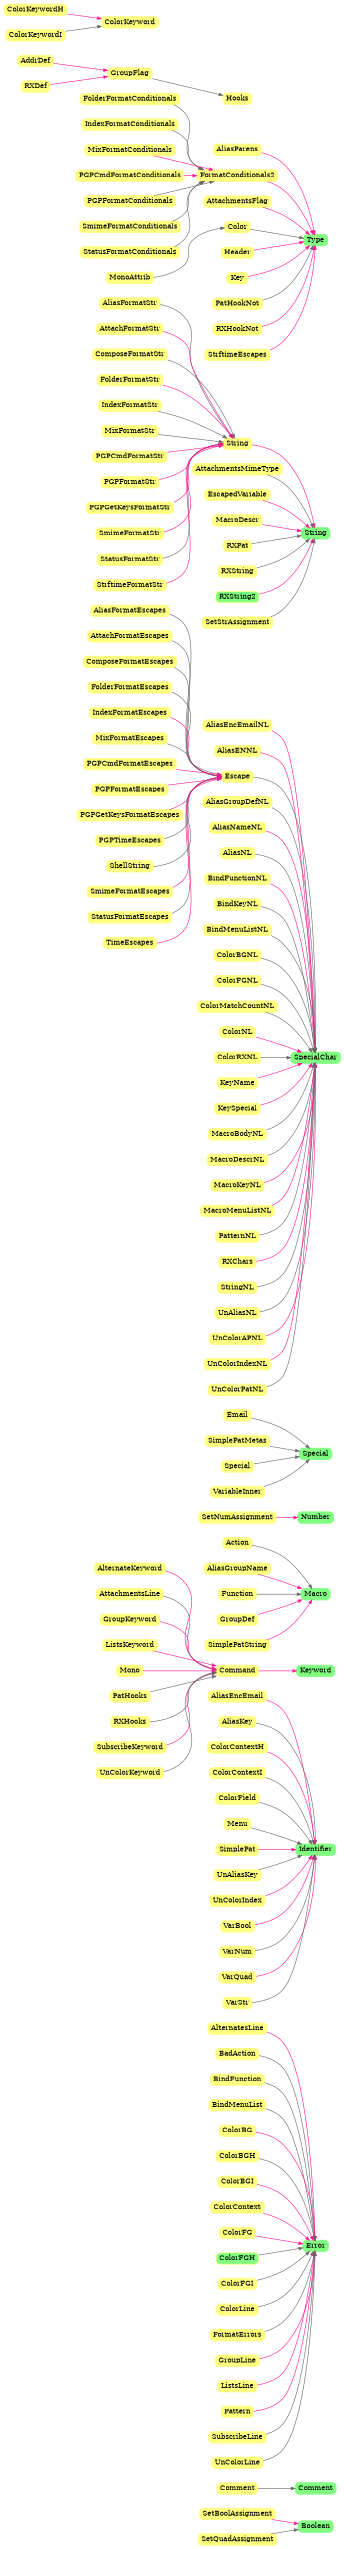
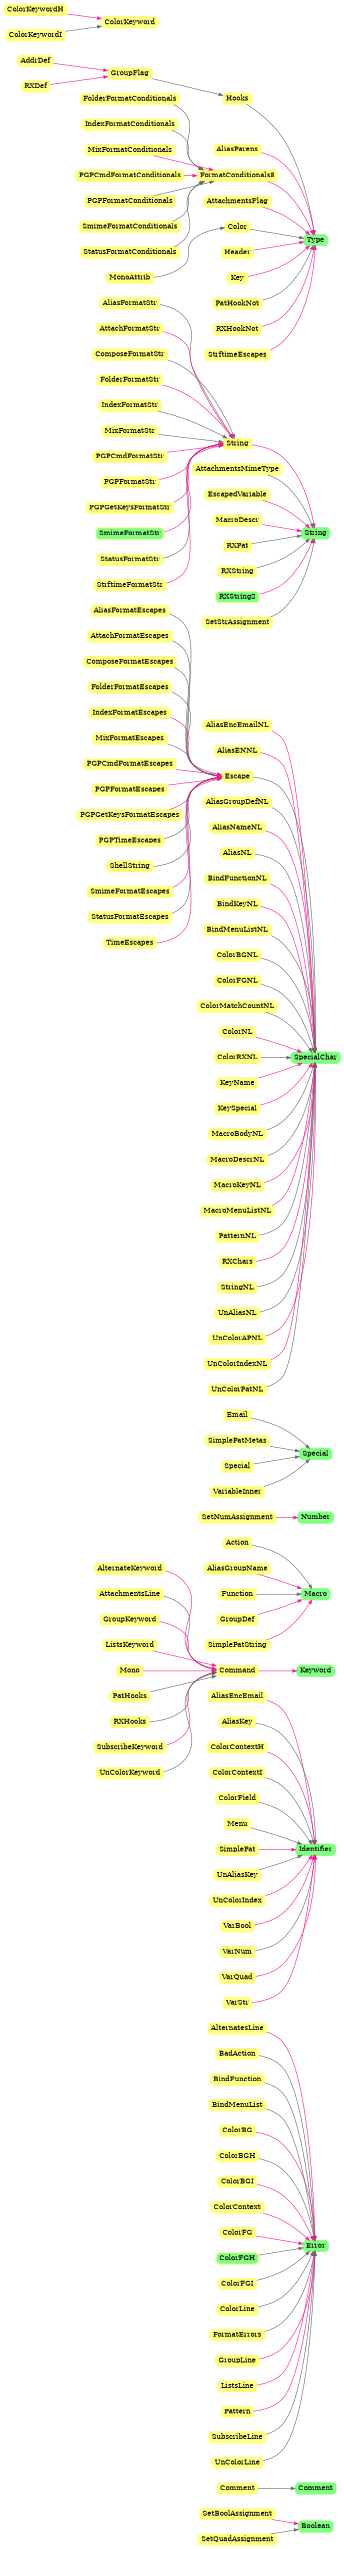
none -> (294, 159)
(237, 176) -> (237, 176)
(130, 534) -> (130, 534)
(301, 965) -> (301, 965)
(301, 1943) -> (301, 1943)
